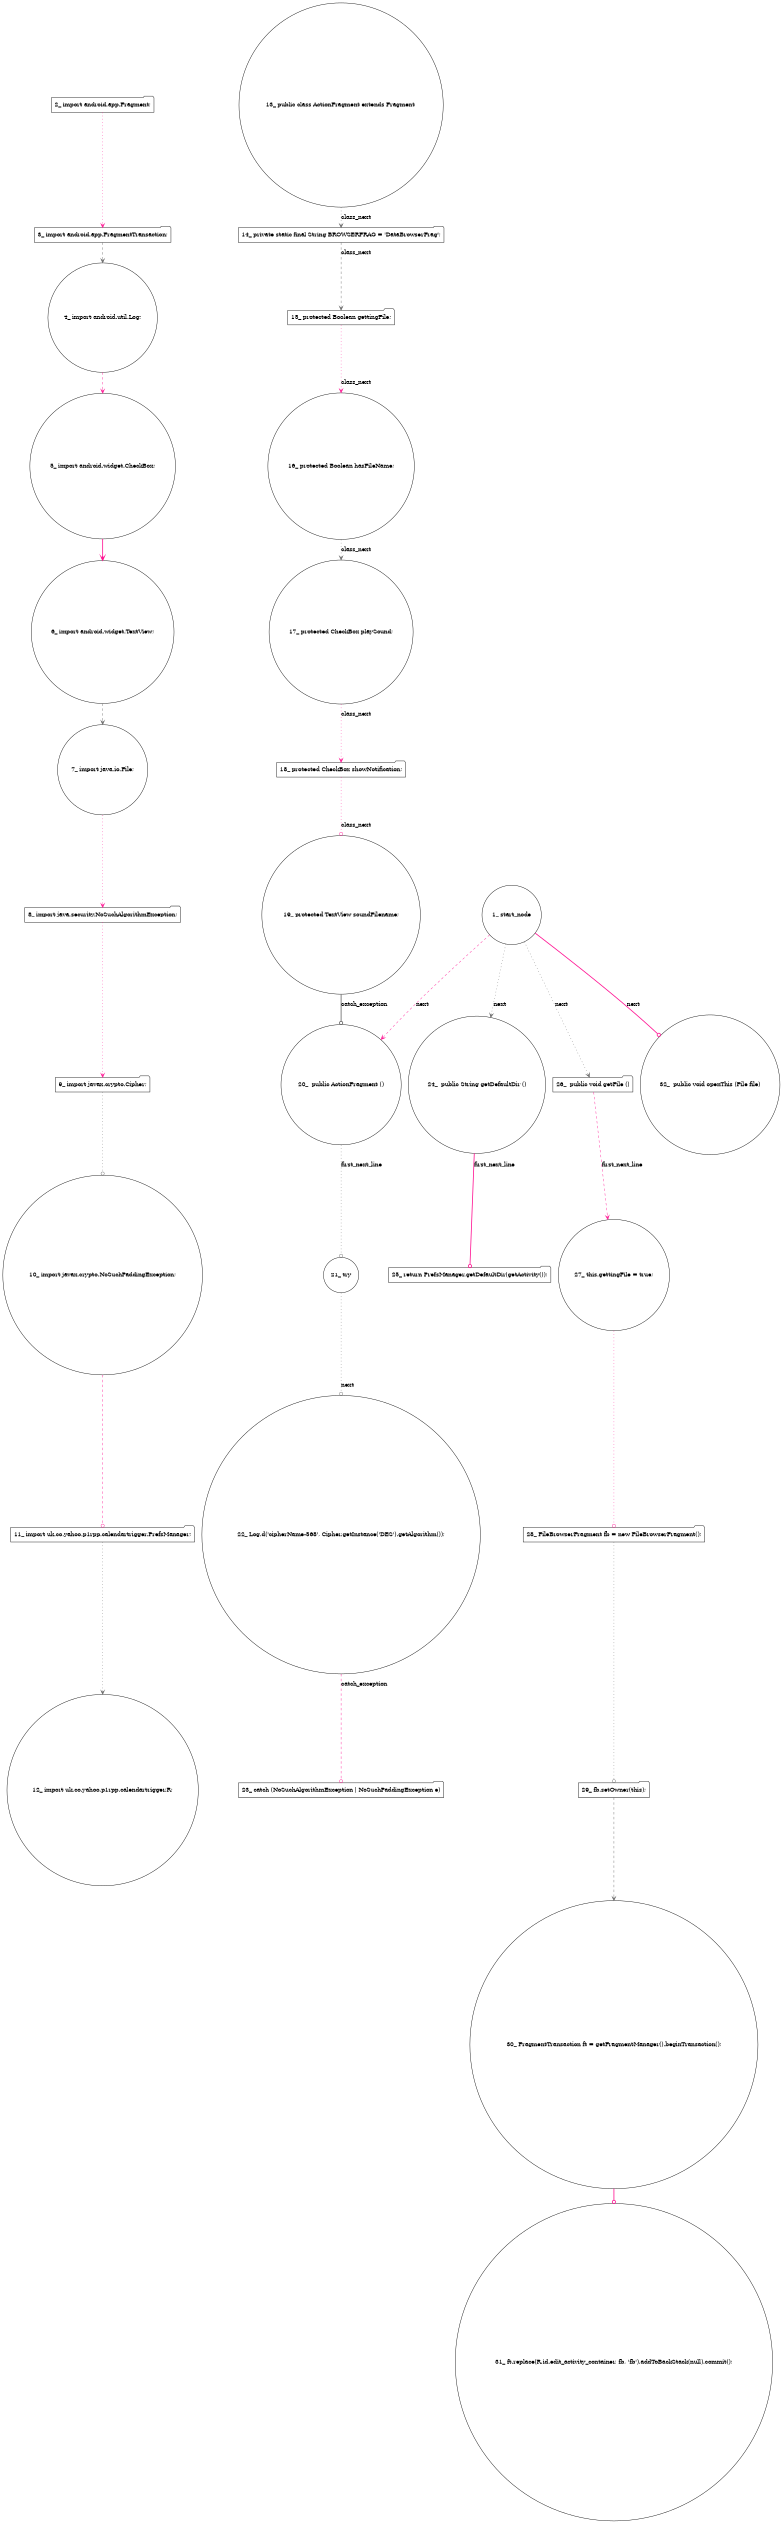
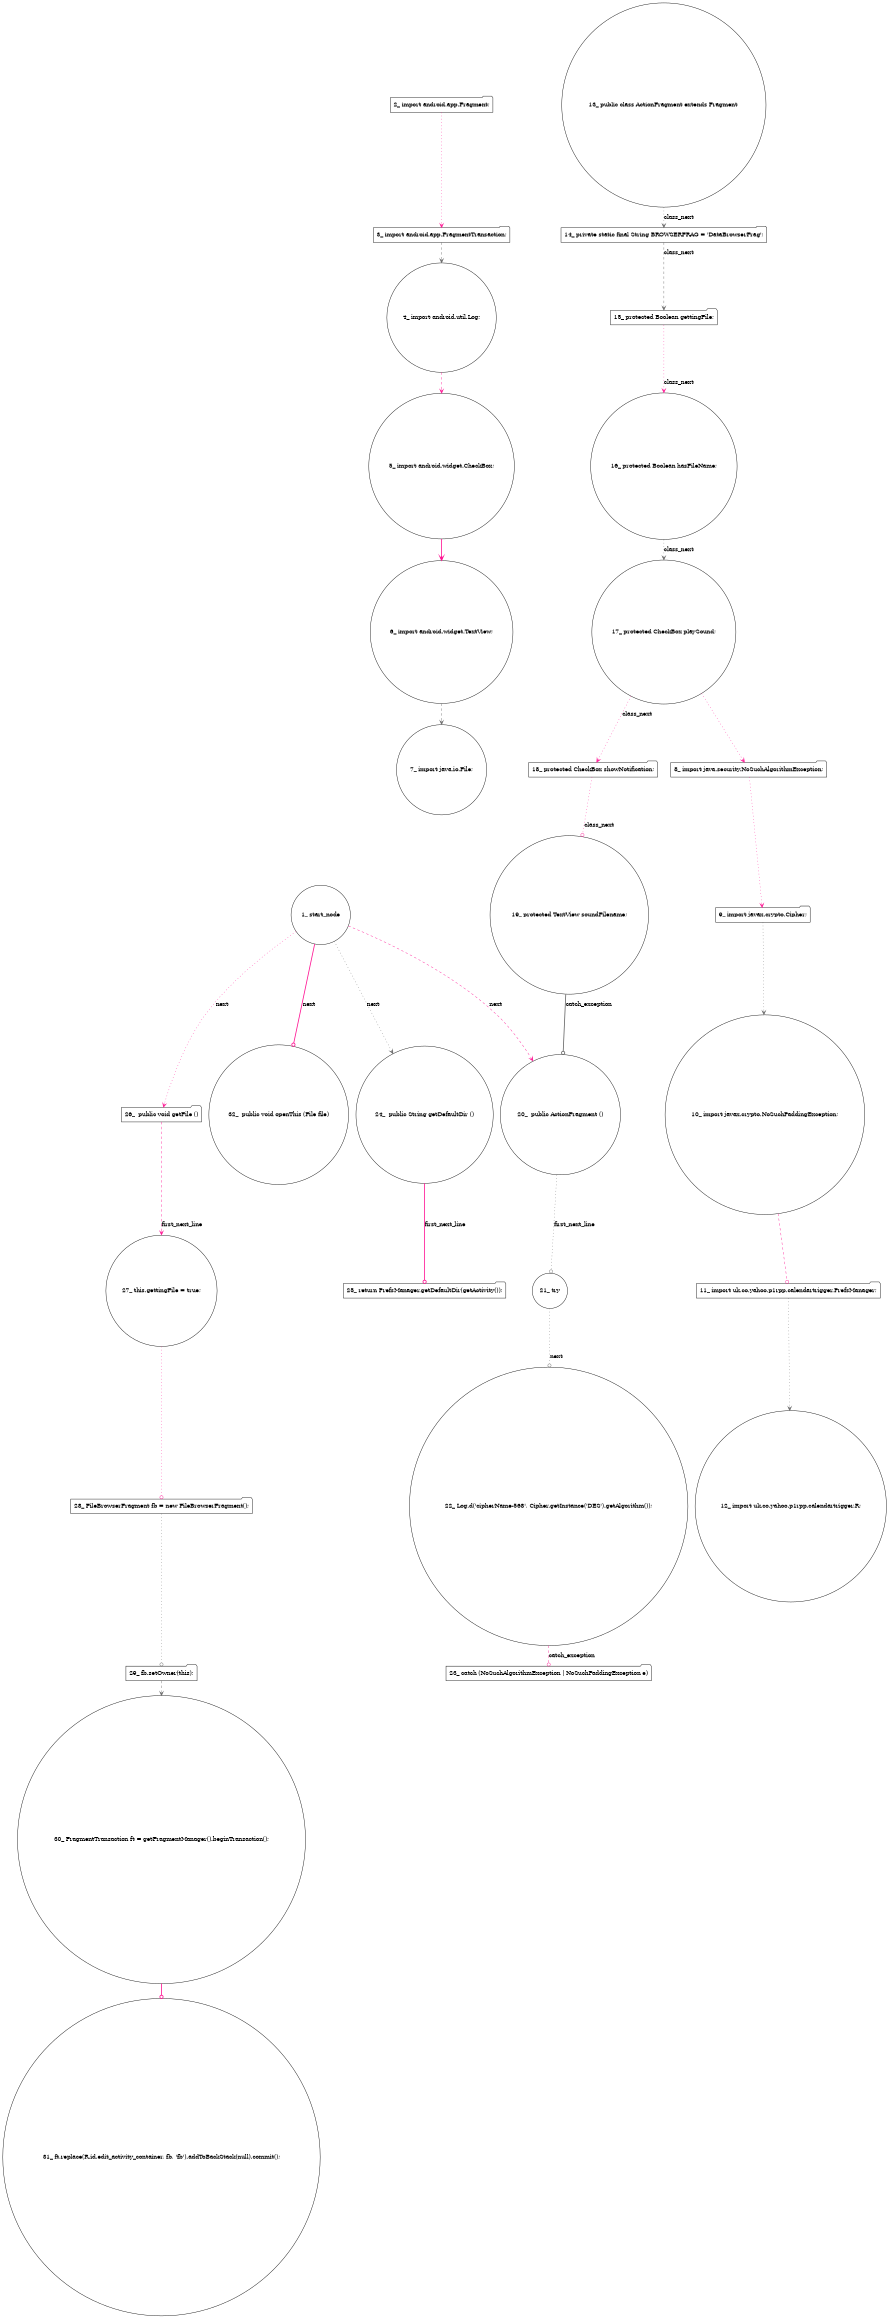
(103, 859) -> (722, 726)
(556, 1008) -> (213, 1005)
(103, 1132) -> (763, 967)
